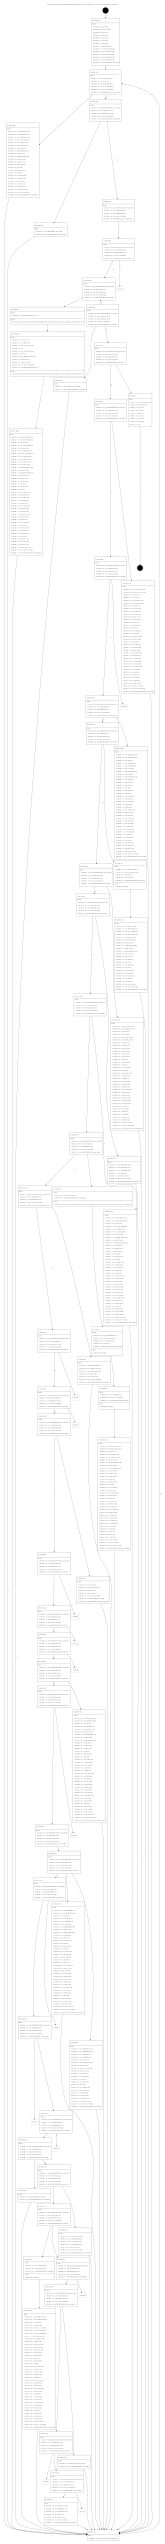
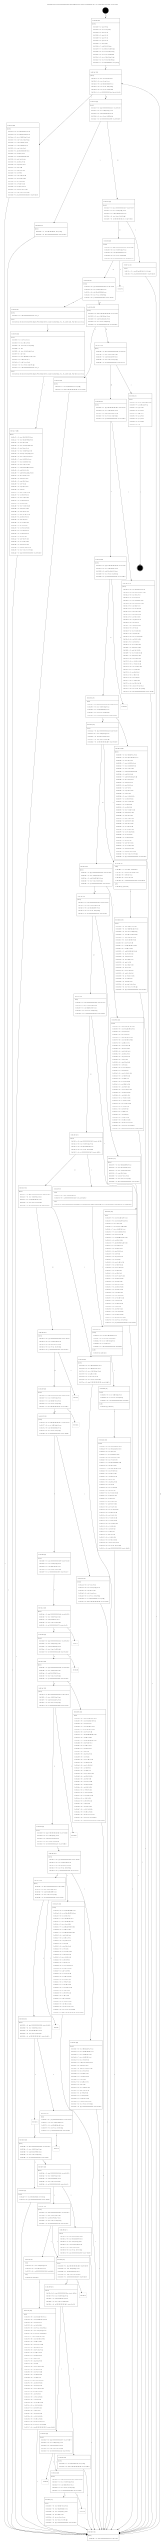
none -> (140, 269)
(101, 303) -> (99, 302)
(75, 1617) -> none
(46, 2135) -> (35, 2131)
